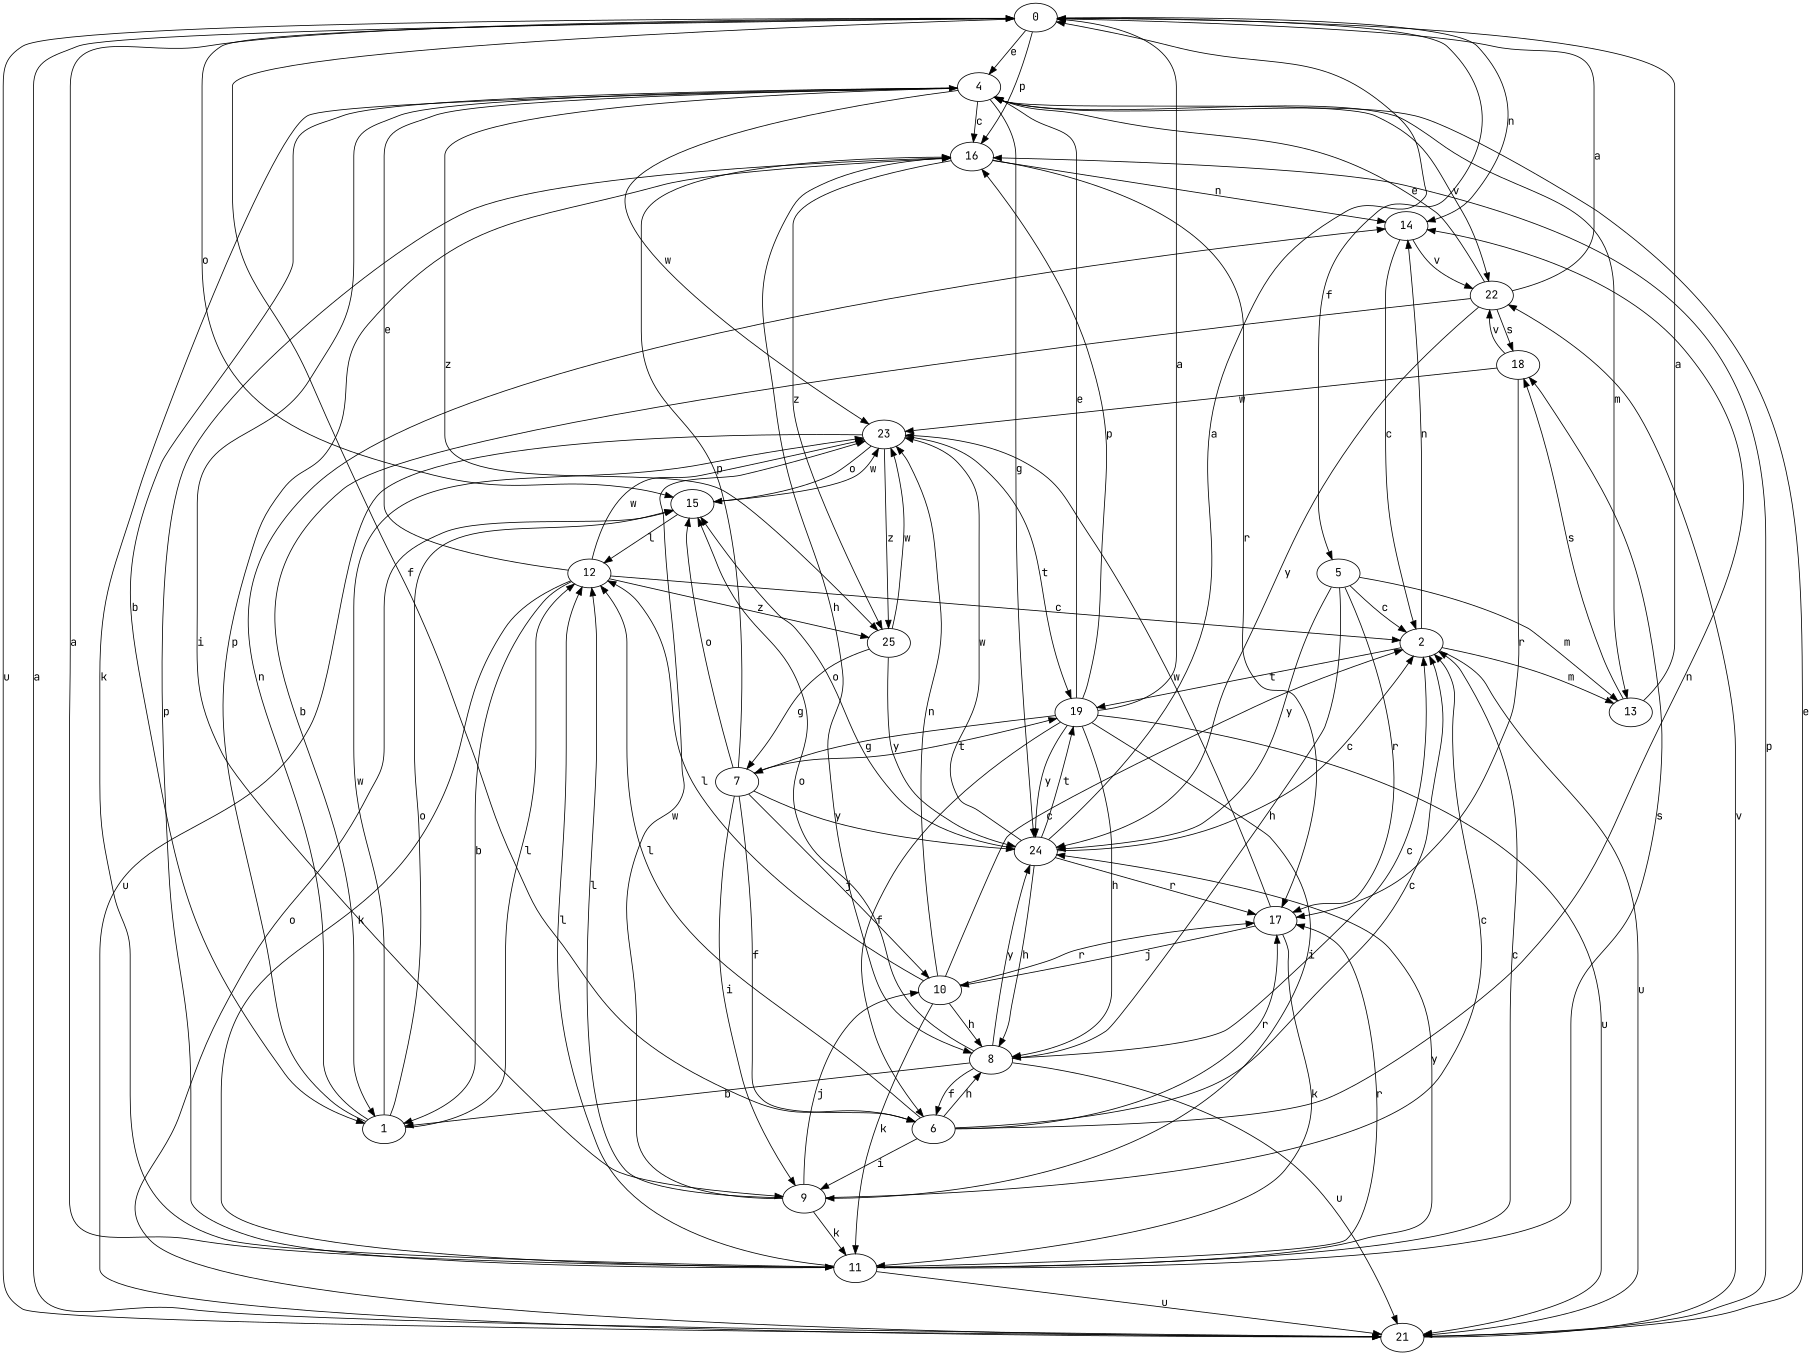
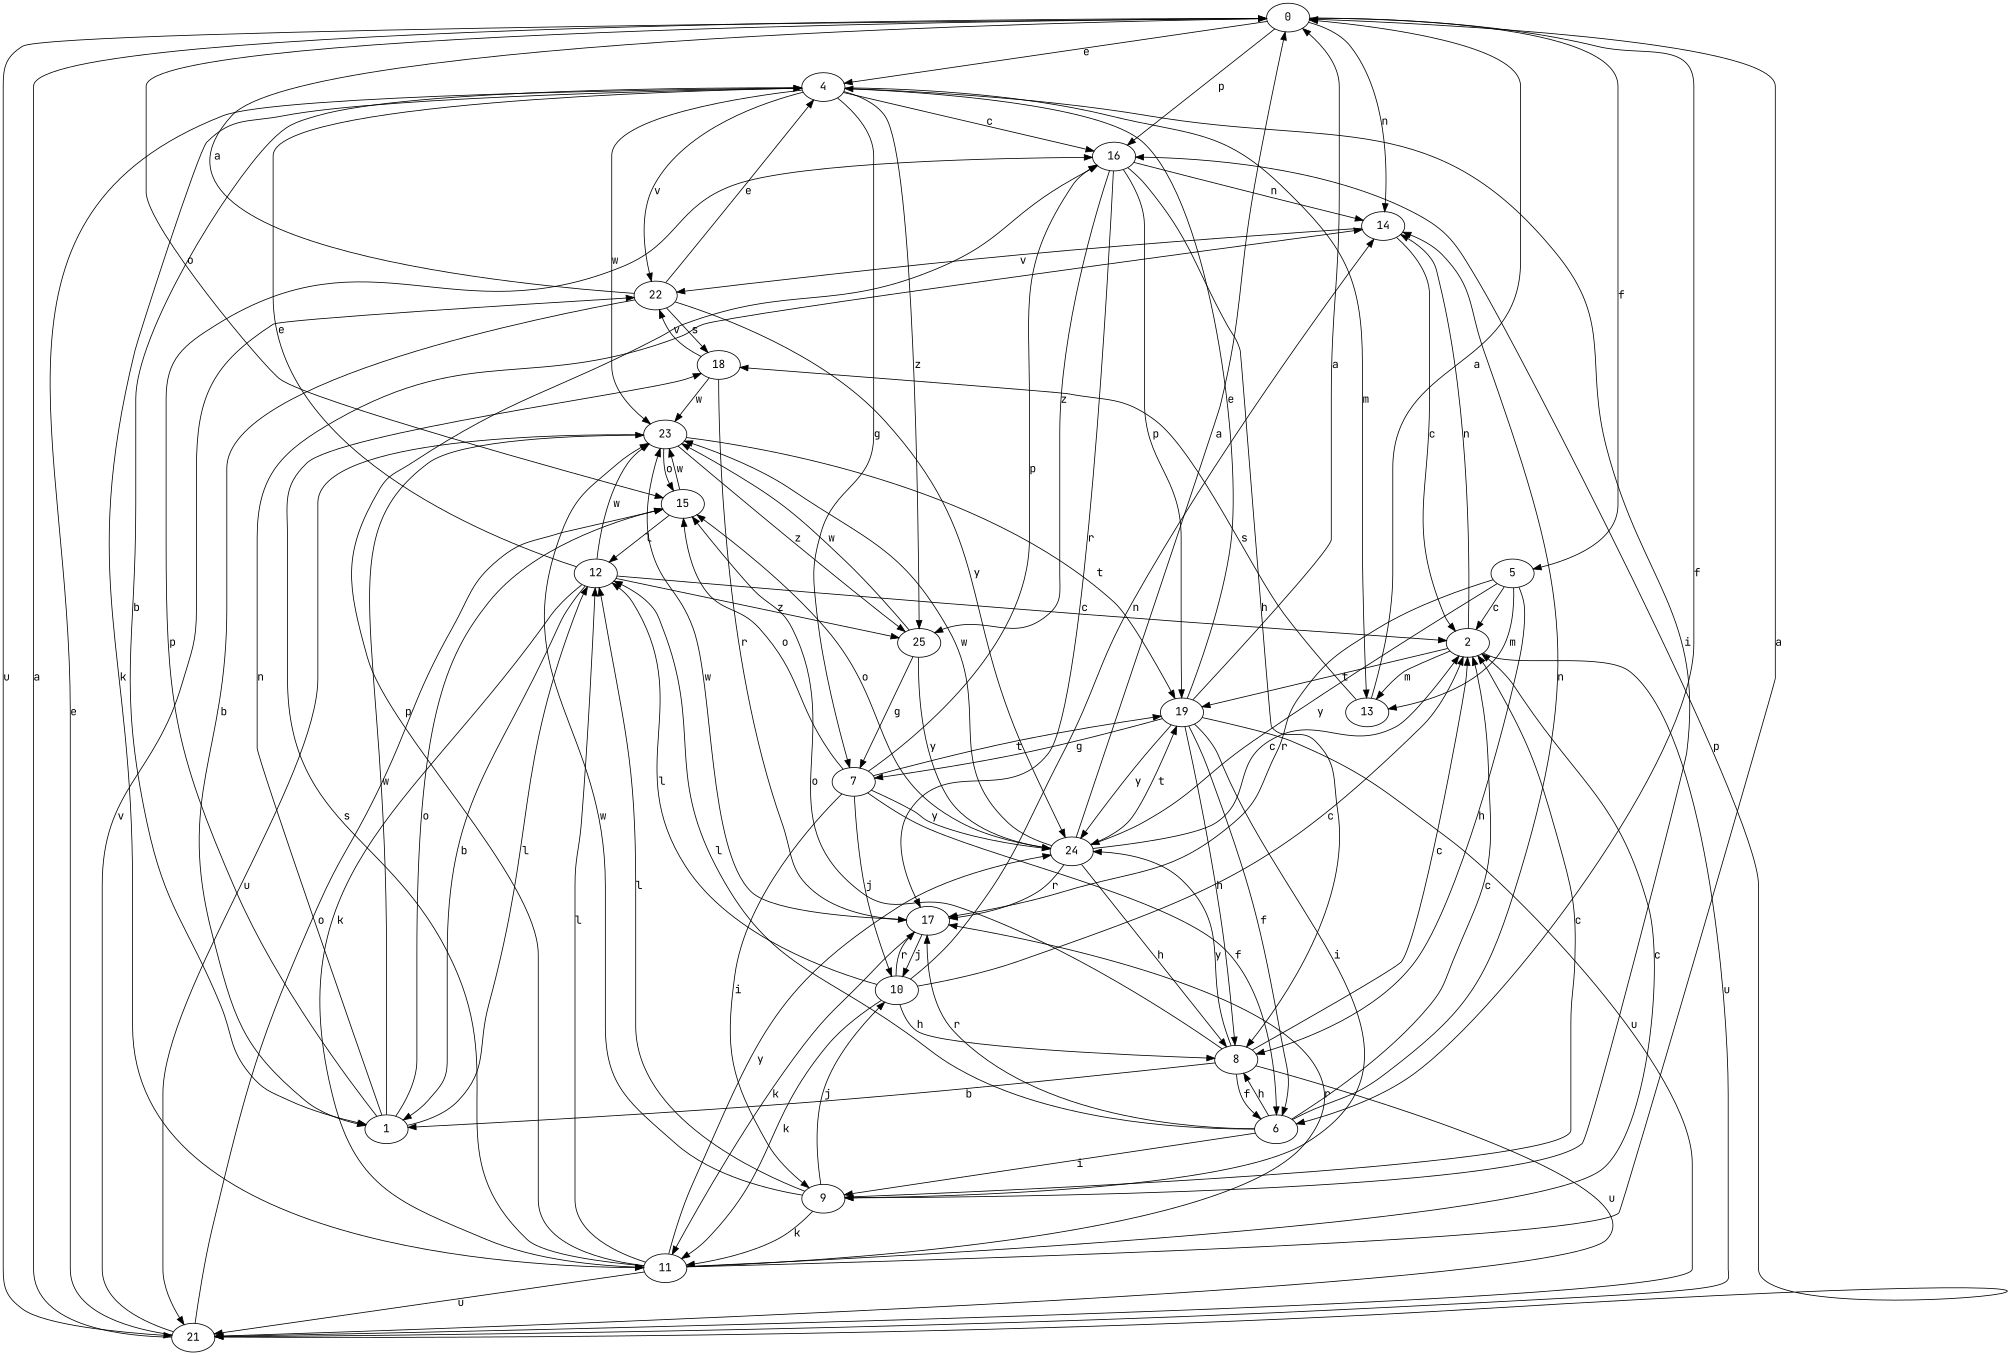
(1105, 423) -> (1148, 430)
(1016, 443) -> (874, 433)
(926, 710) -> (1129, 608)
